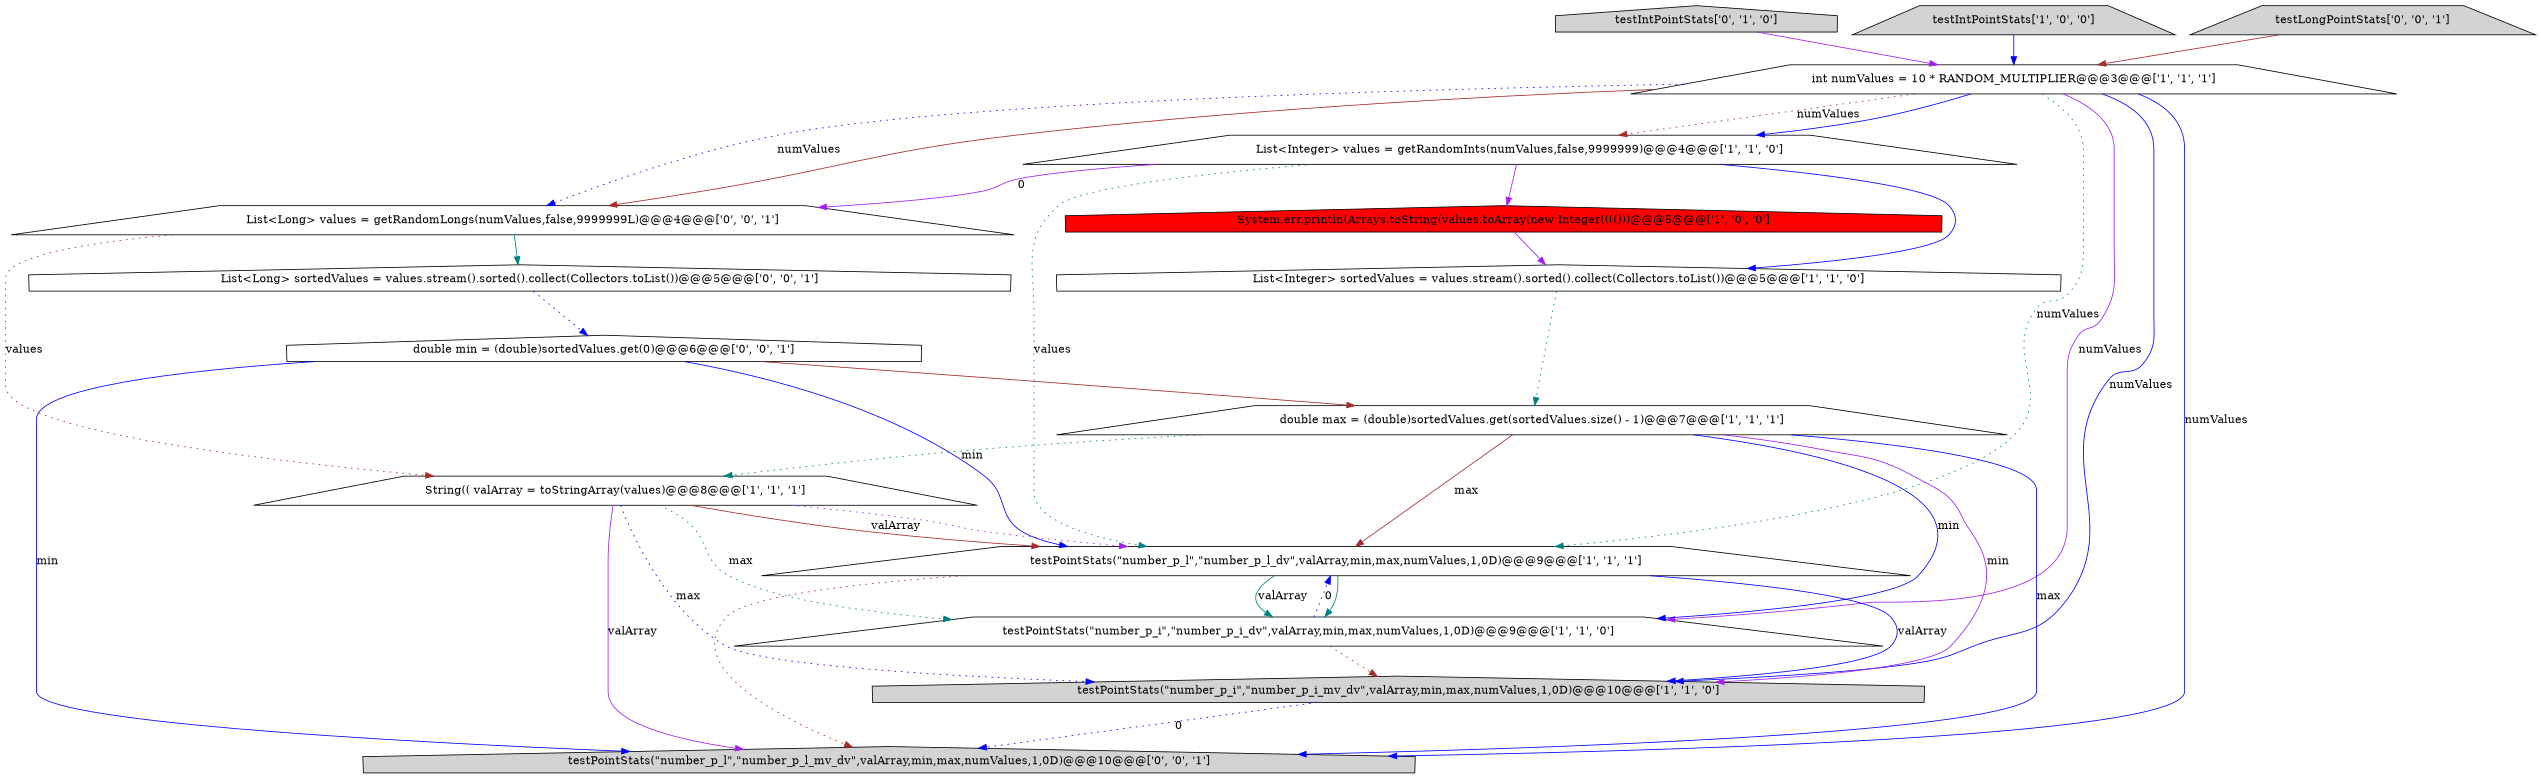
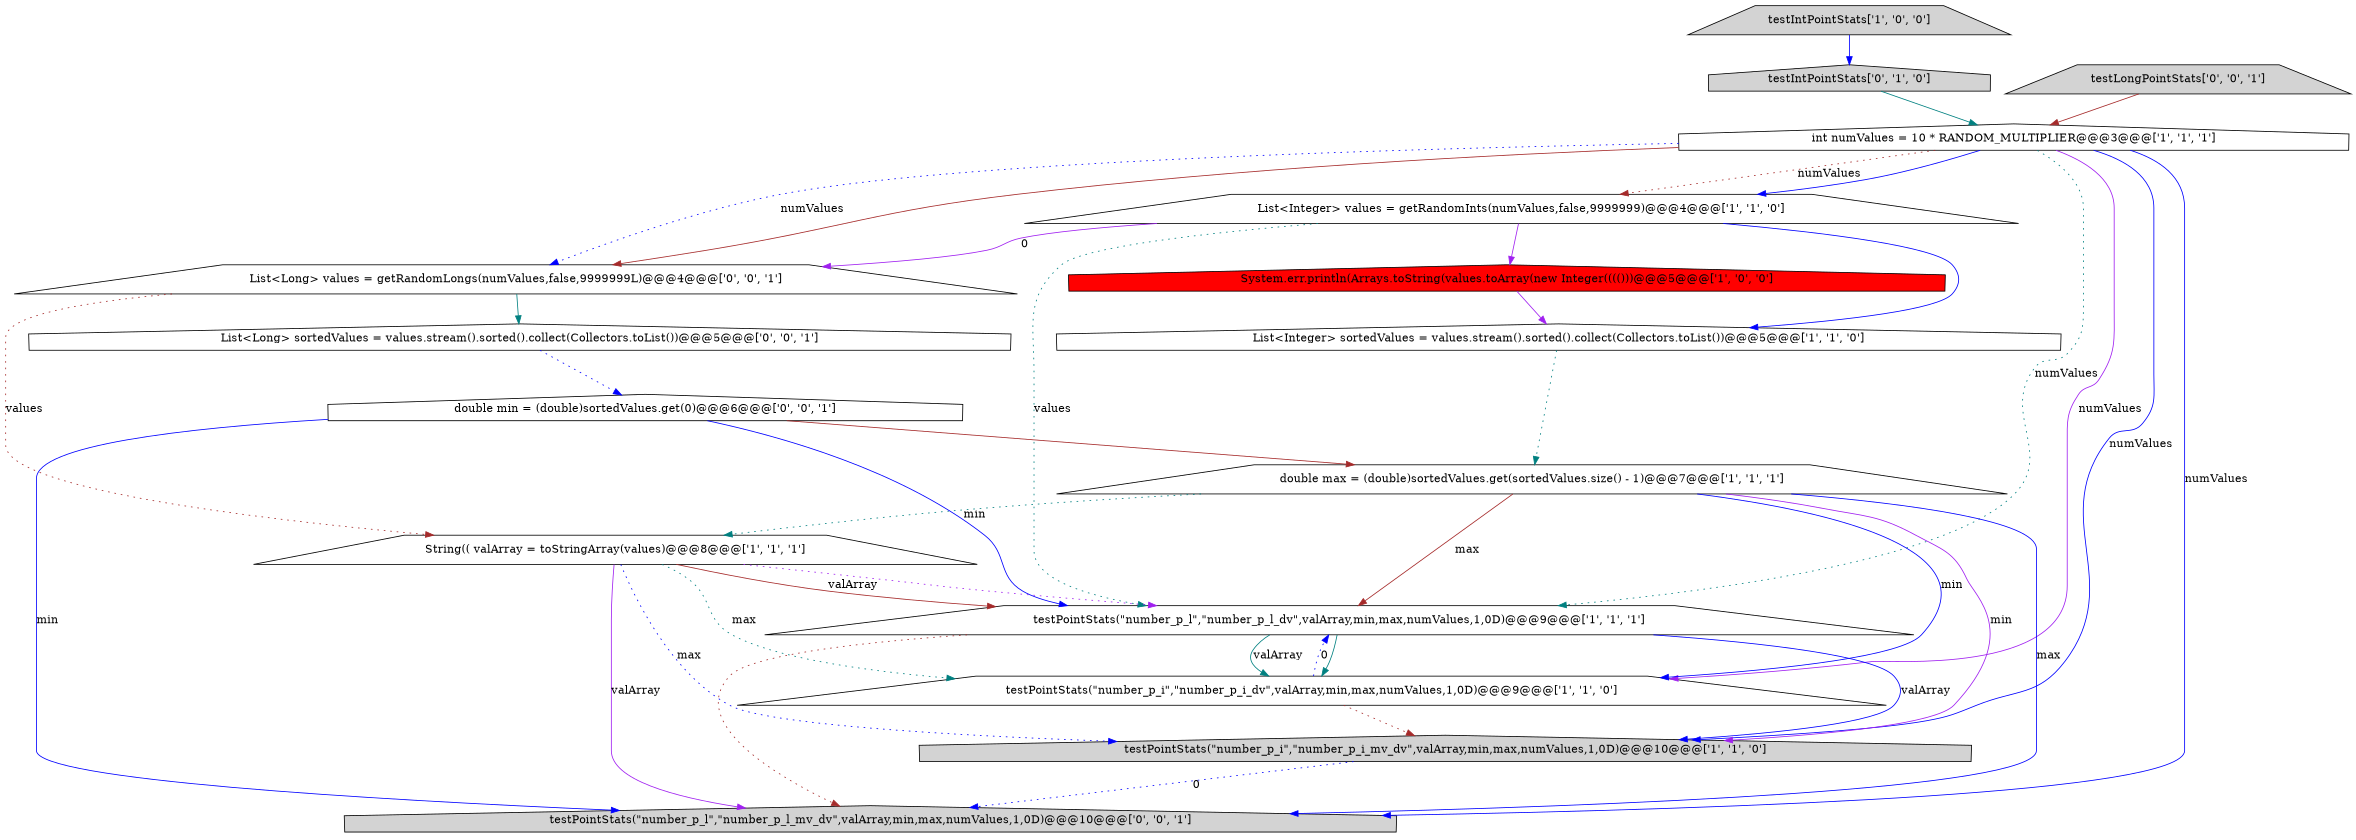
(2014, 46) -> (1849, 46)
(1843, 48) -> (1925, 107)
(2014, 79) -> (2014, 138)
